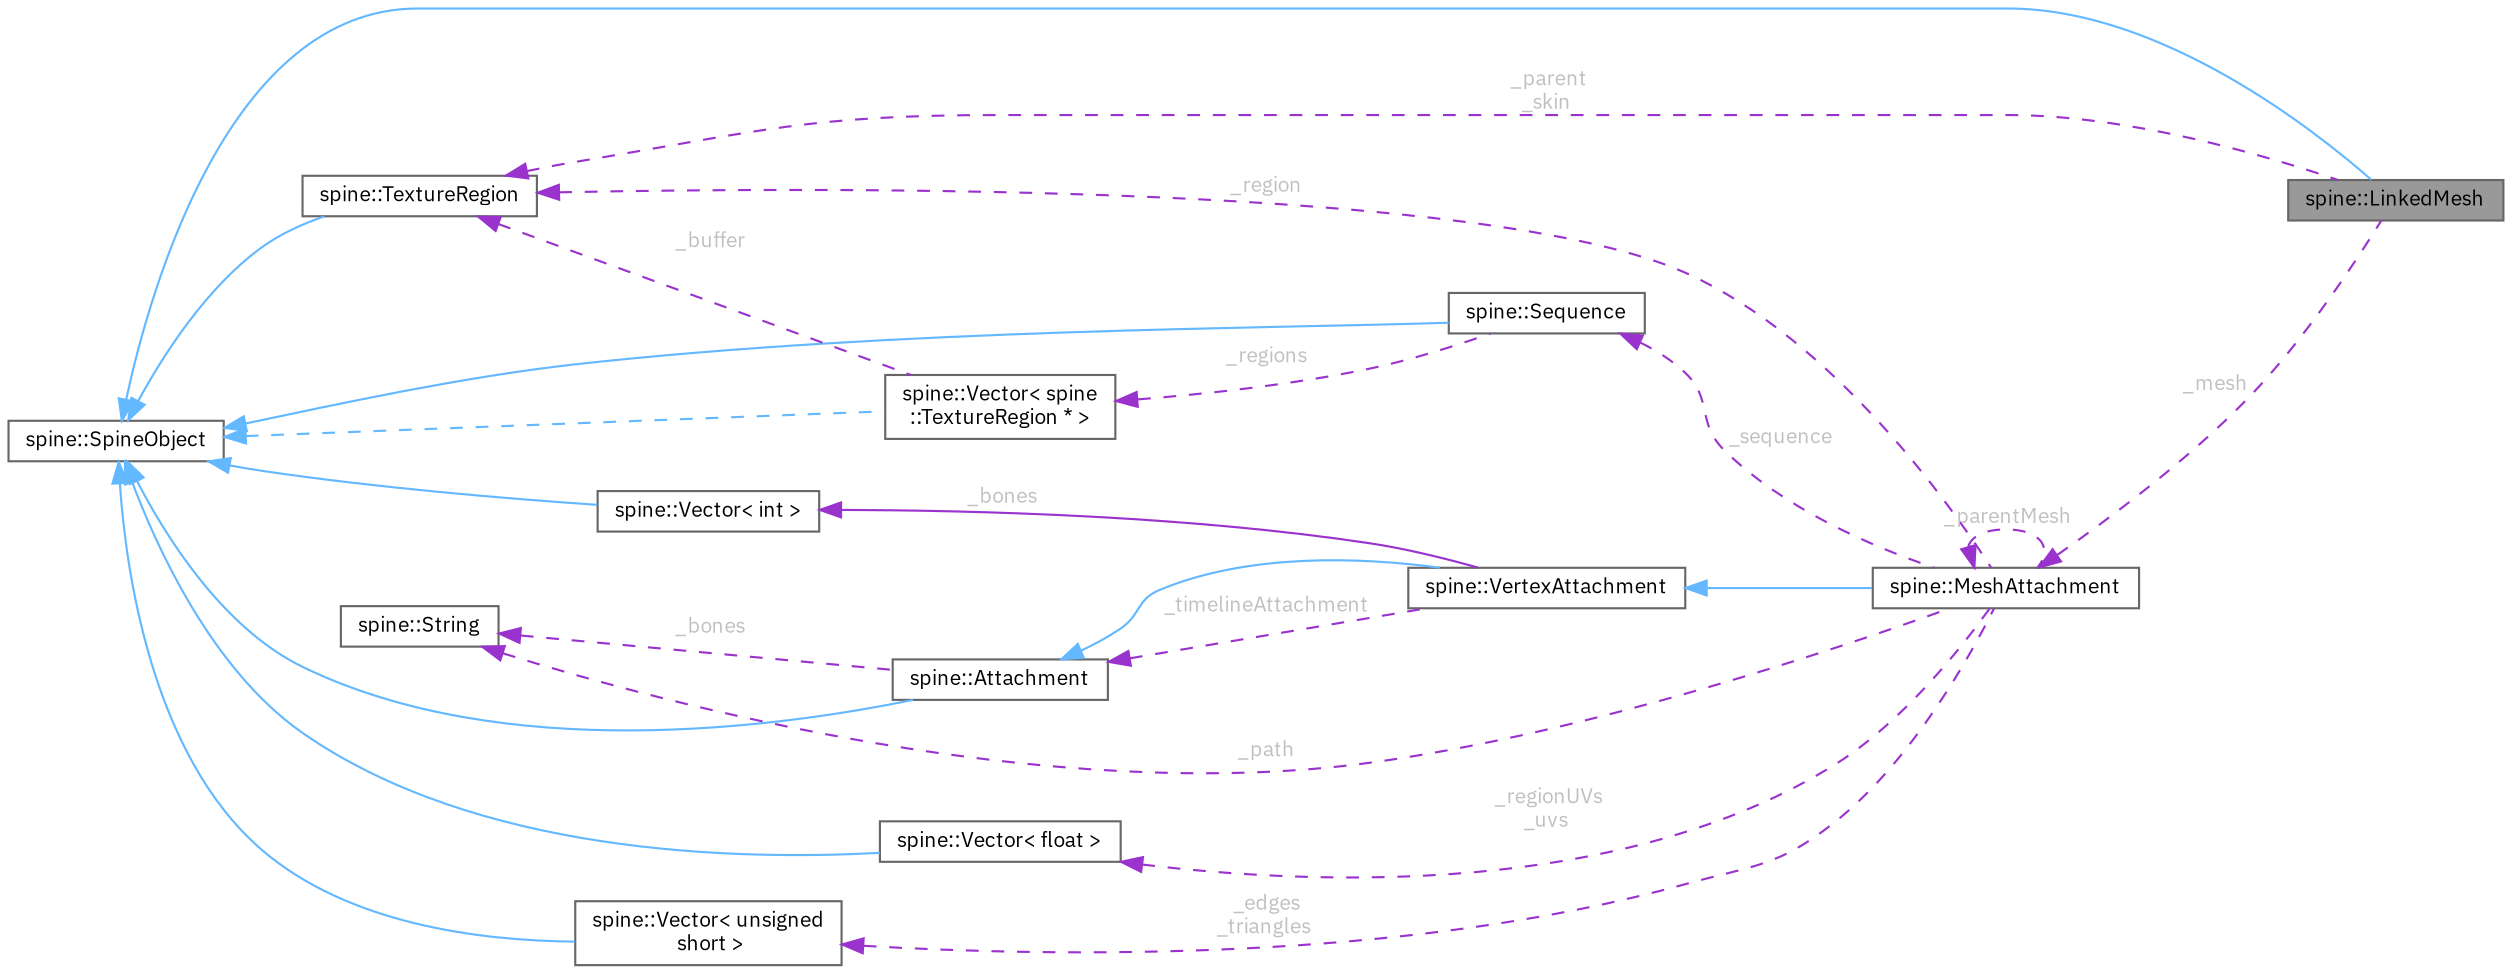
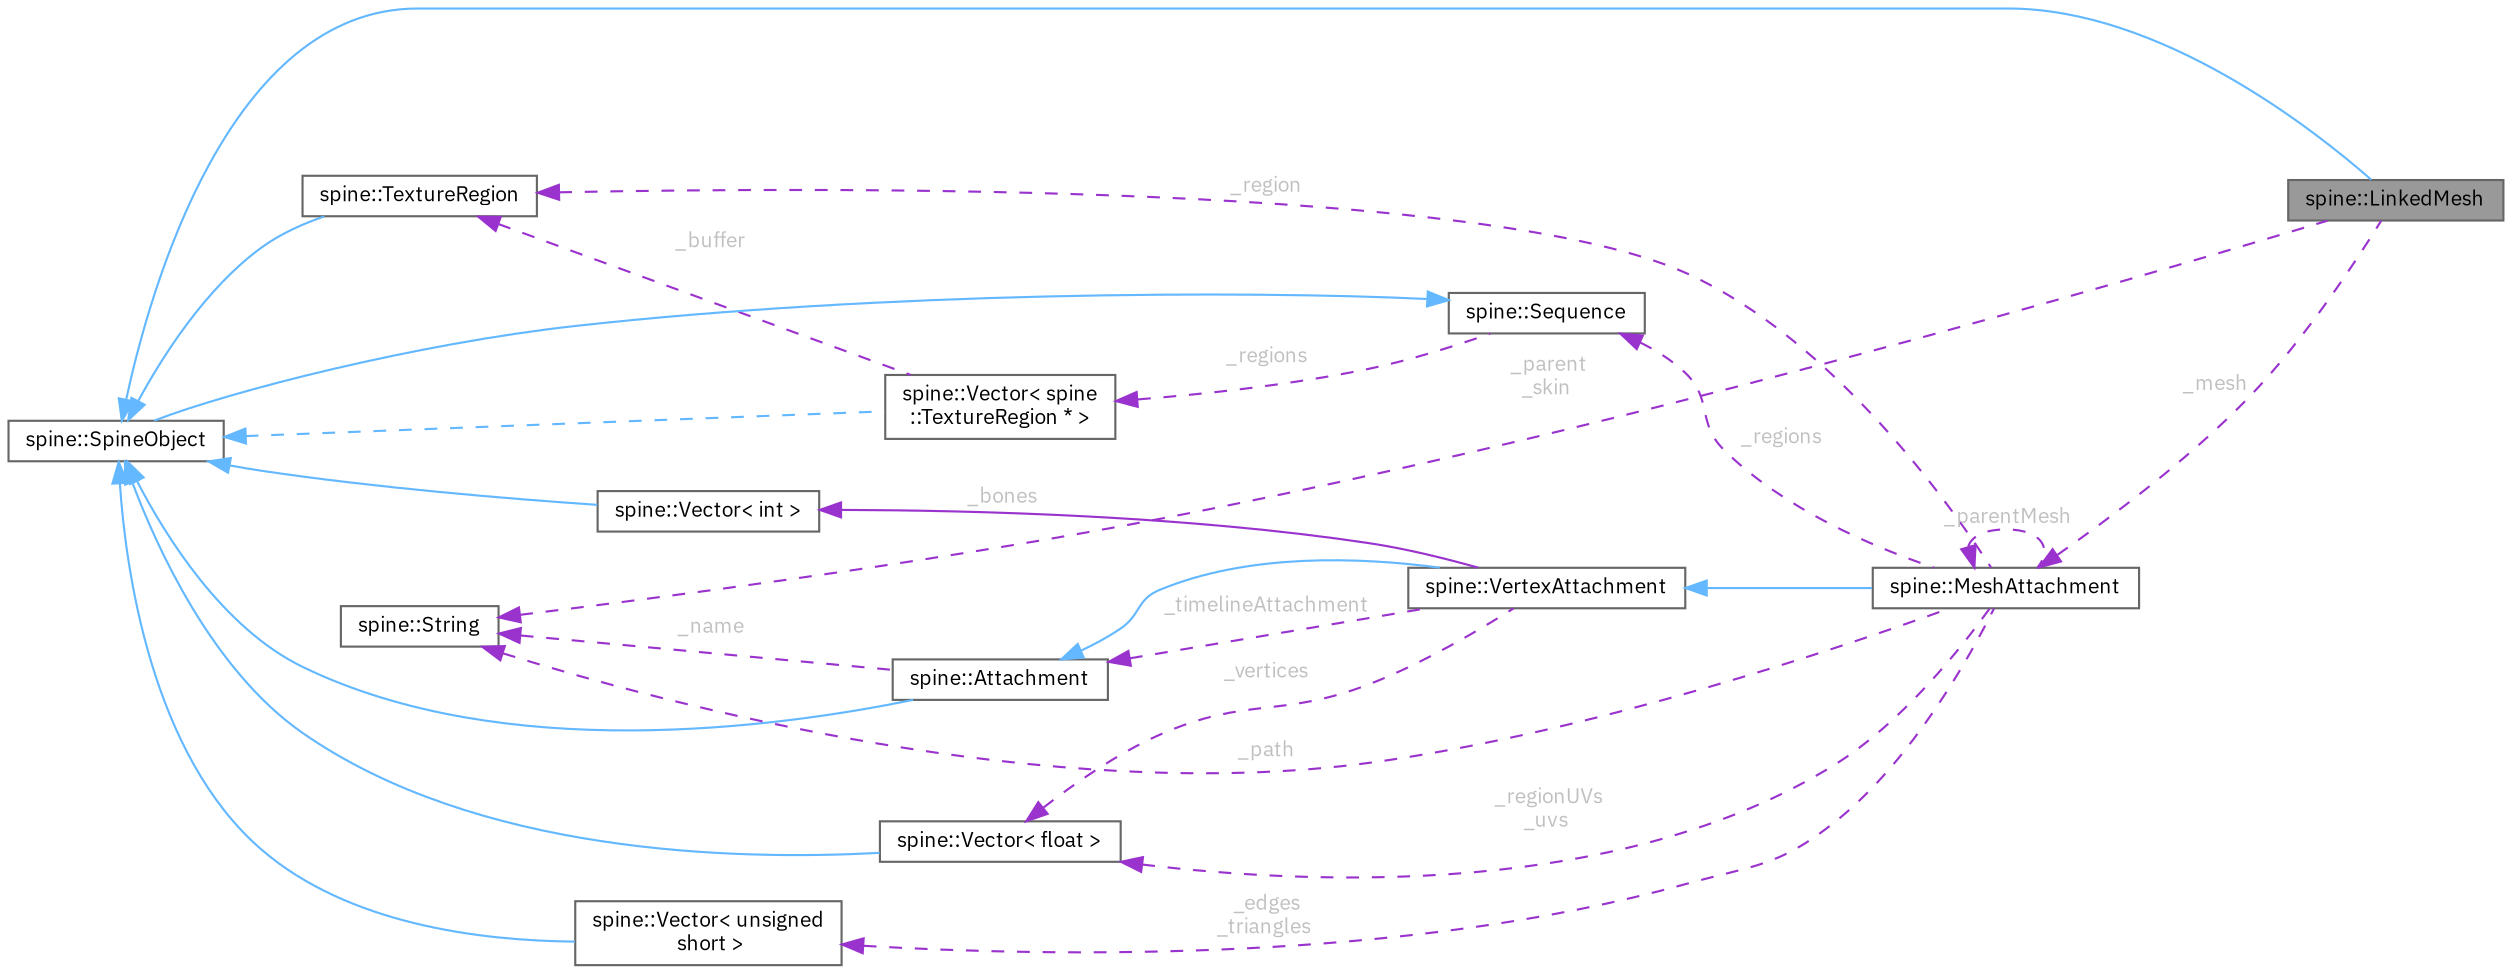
(1434, 115) -> (1433, 461)
(874, 341) -> (785, 308)
(1779, 438) -> (1779, 438)
(708, 627) -> (708, 627)
none -> (1277, 706)
